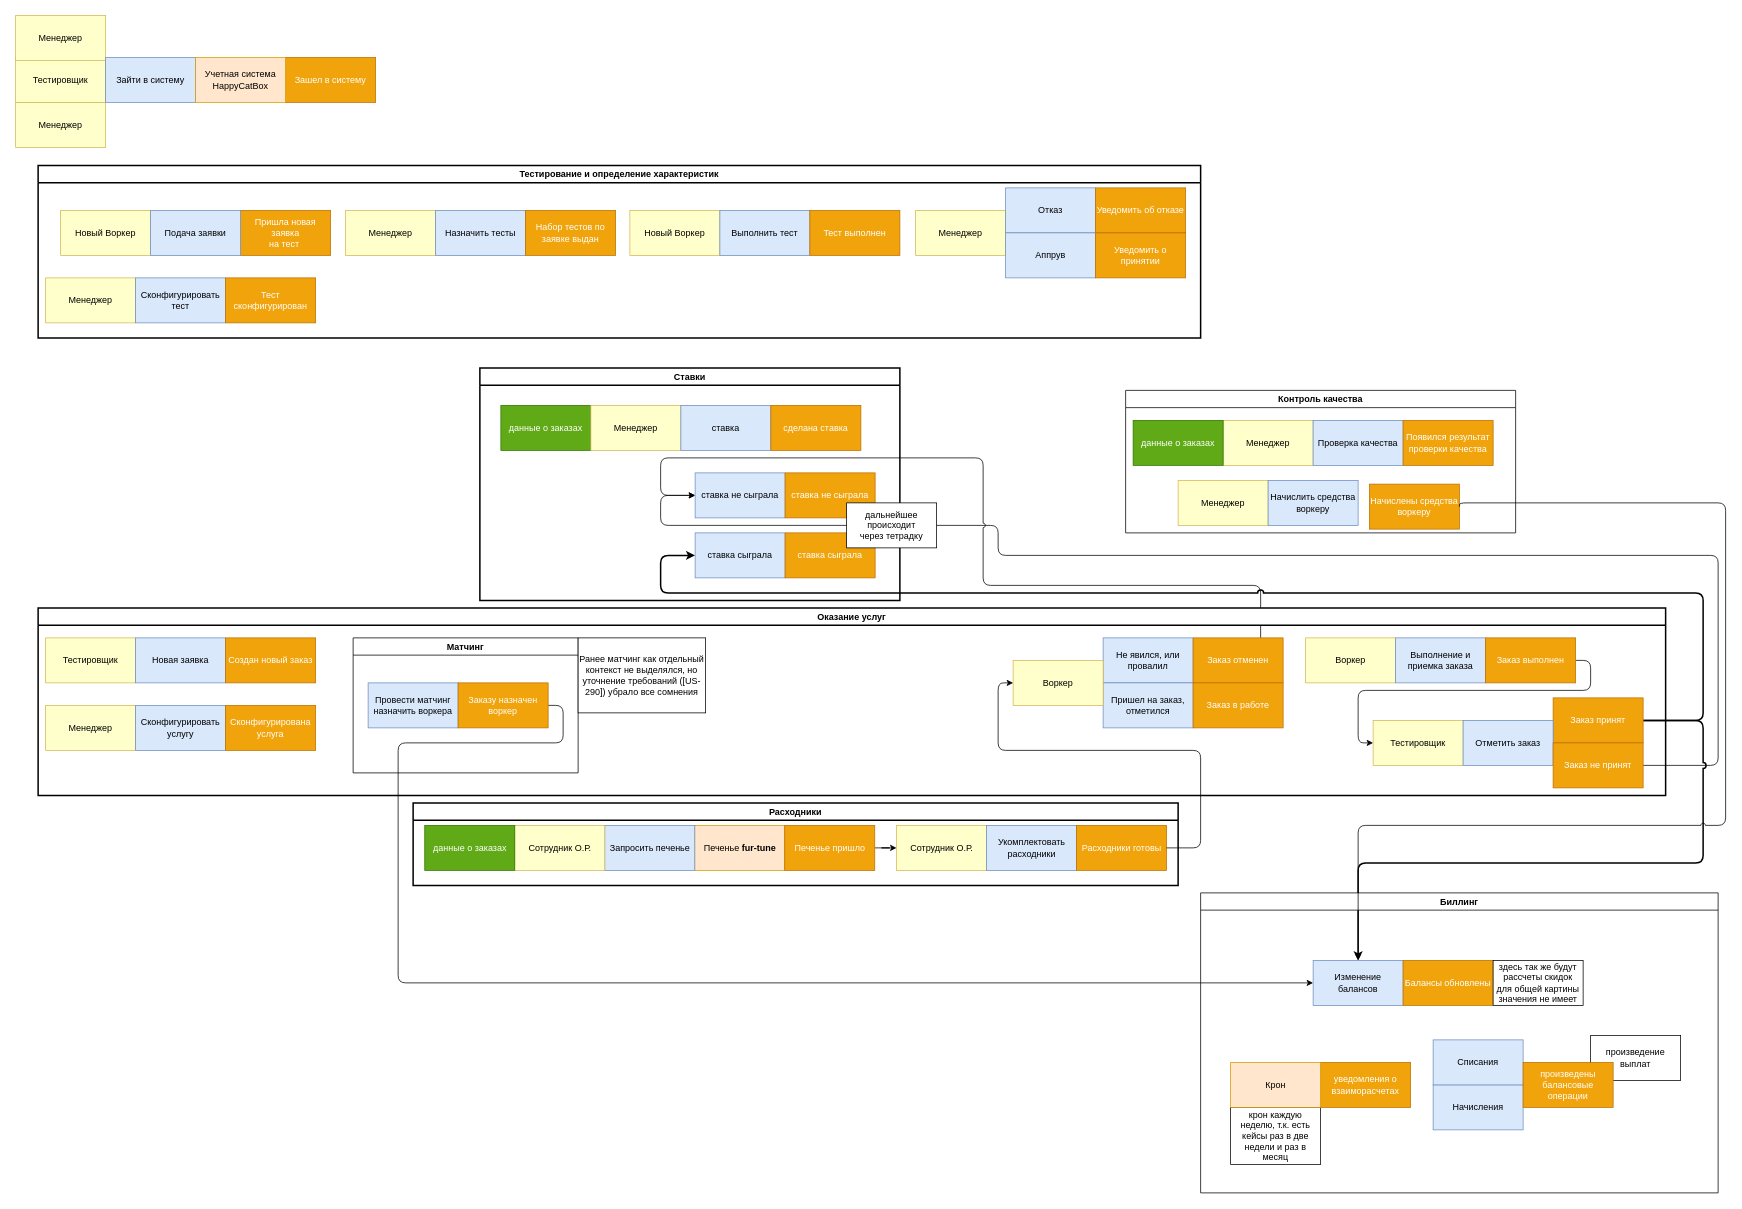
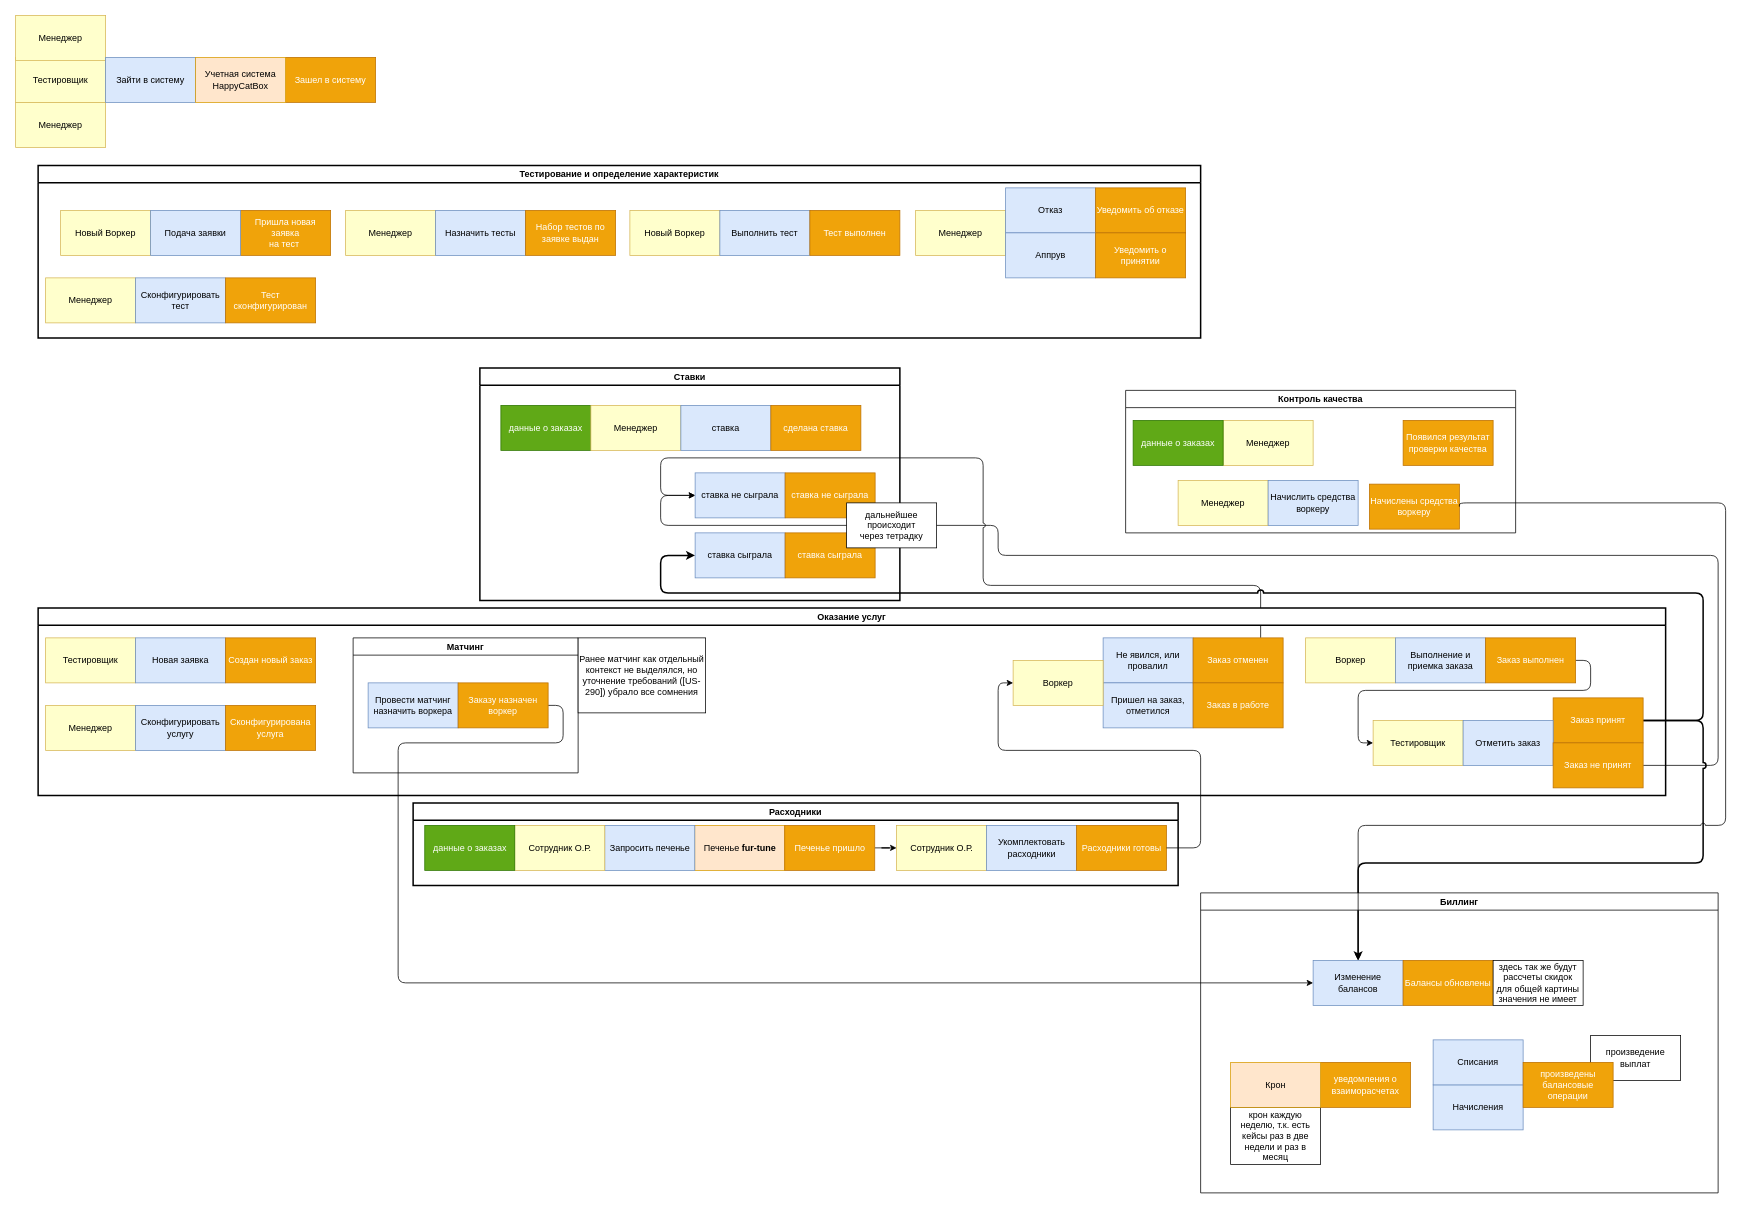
(1358, 443) -> none
